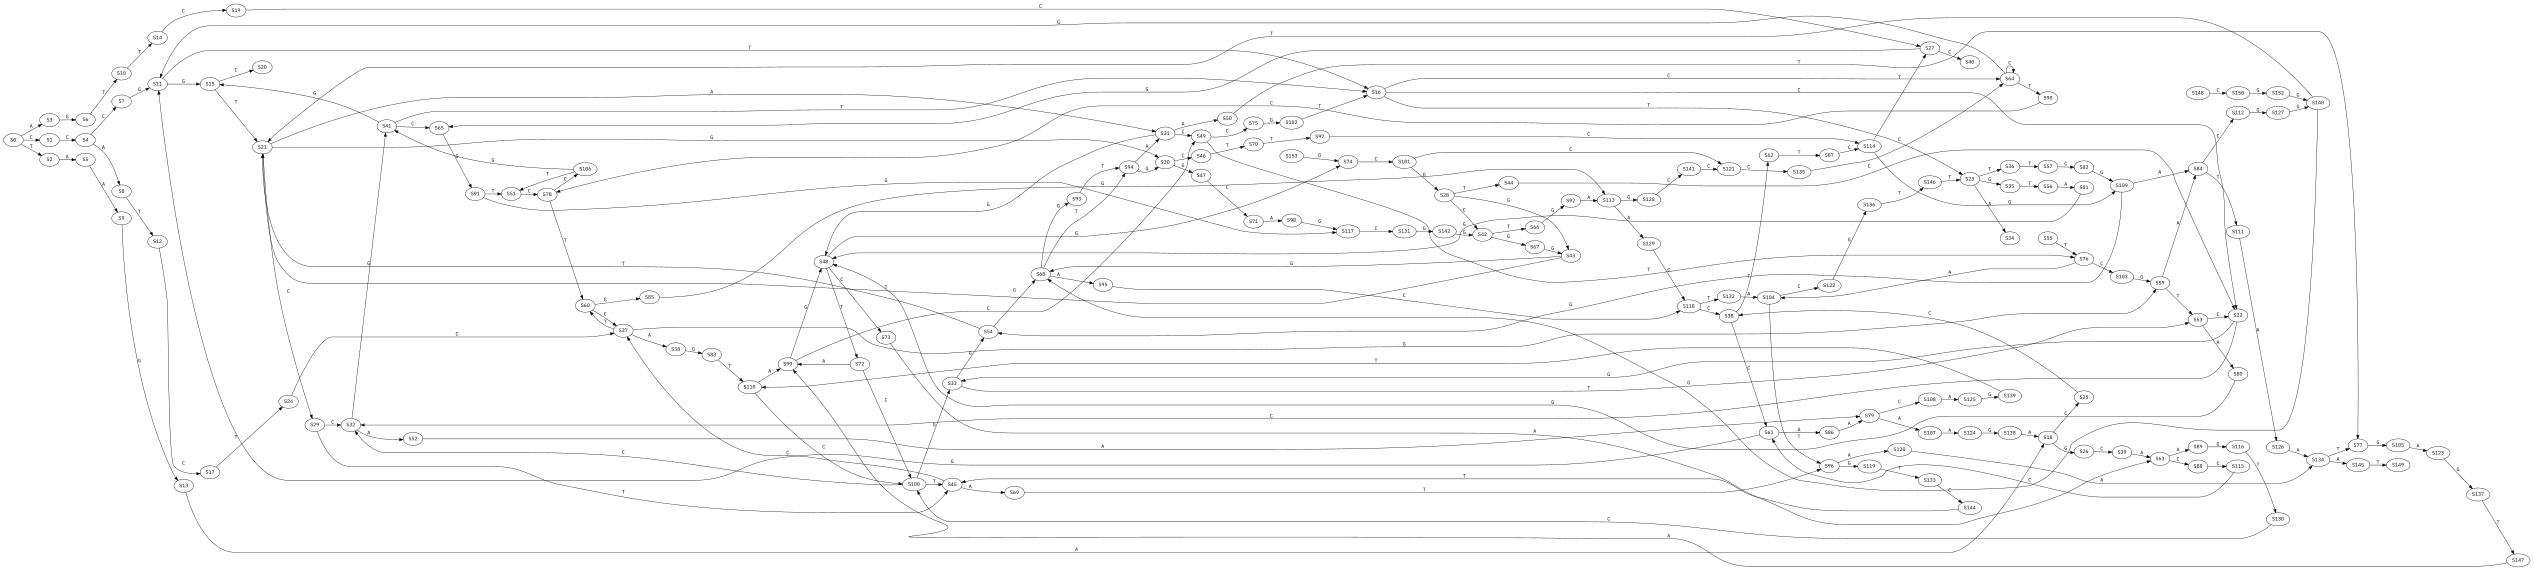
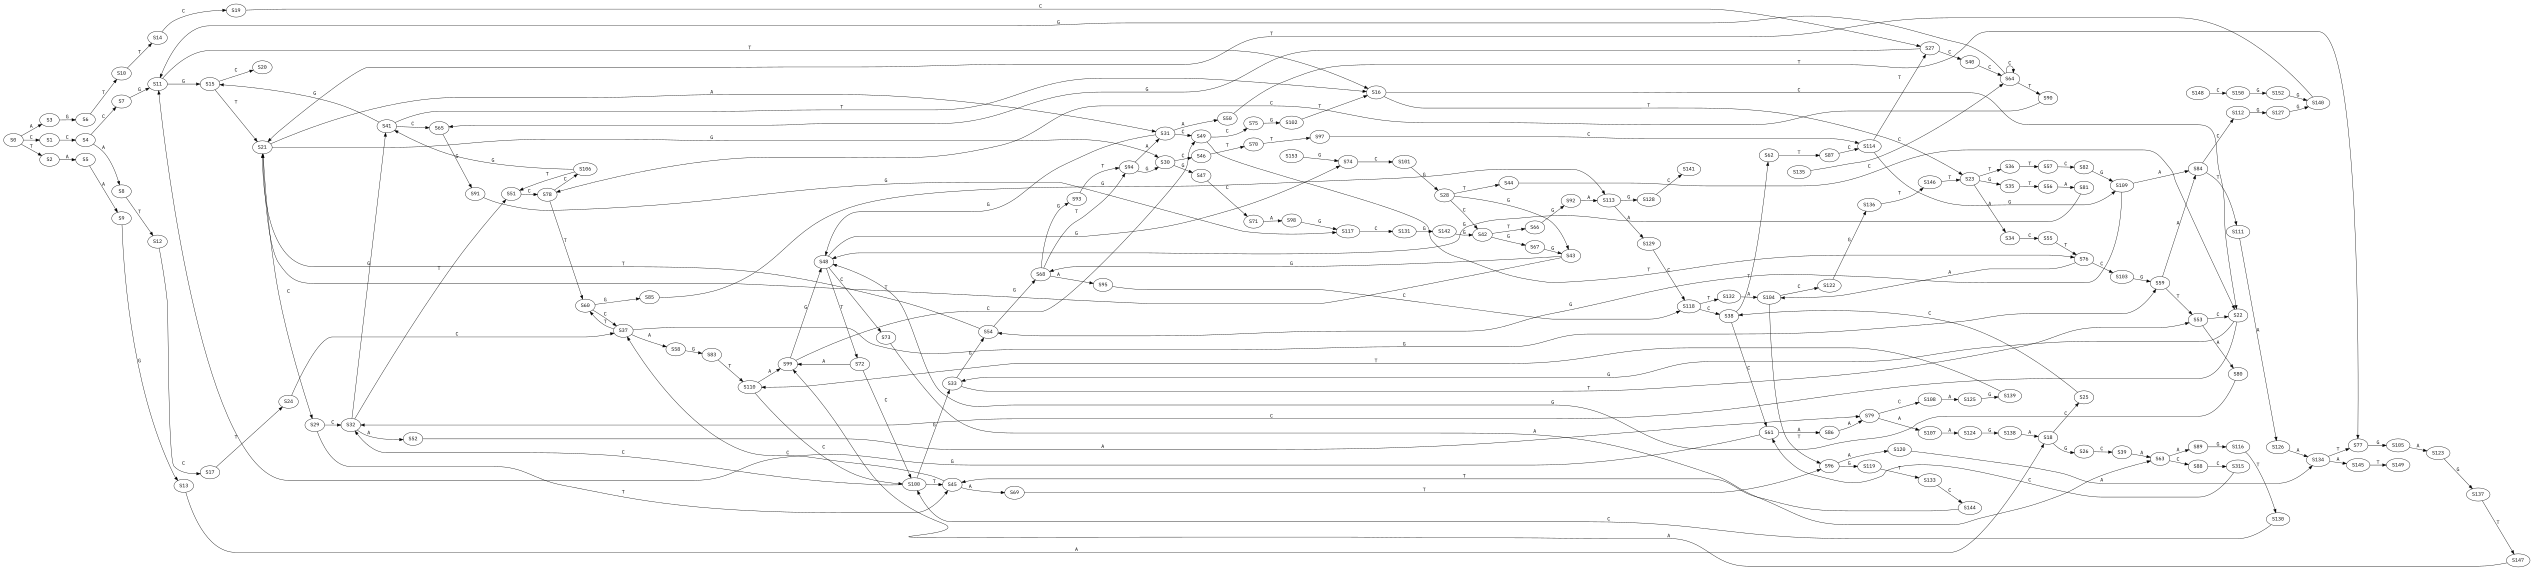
(1690, 79) -> (1988, 70)
(1729, 169) -> none
(491, 194) -> (424, 307)
none -> (2027, 238)
(2238, 467) -> (2238, 467)
(1813, 482) -> none
